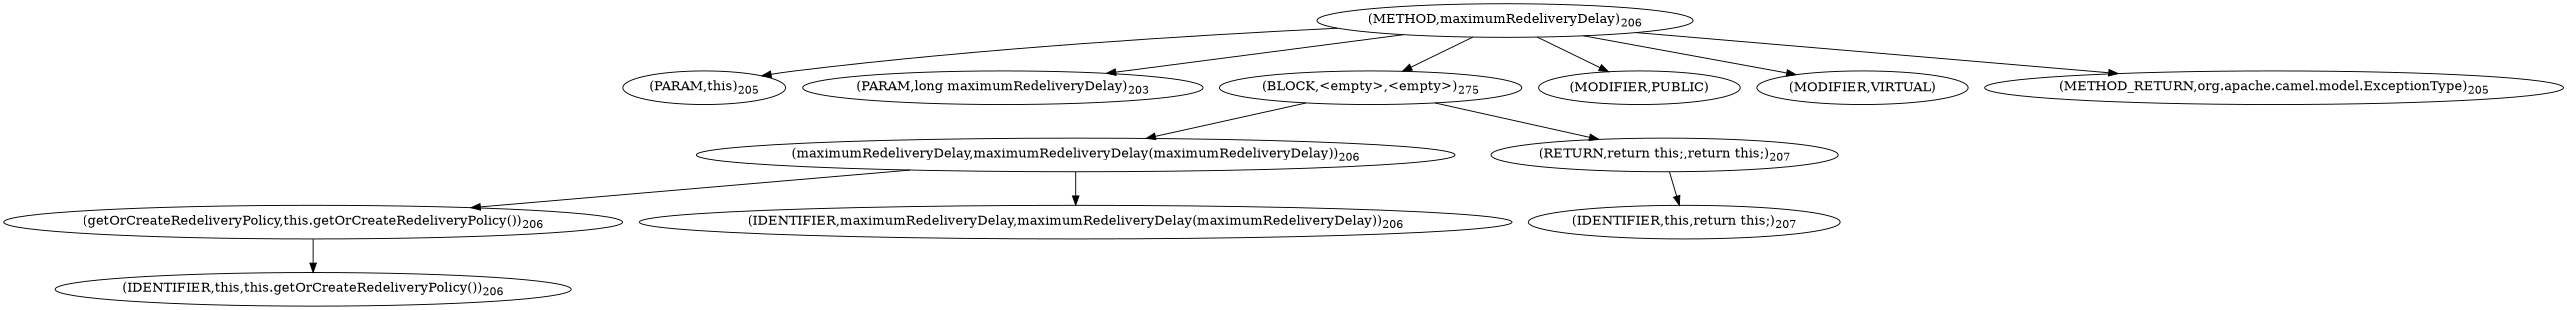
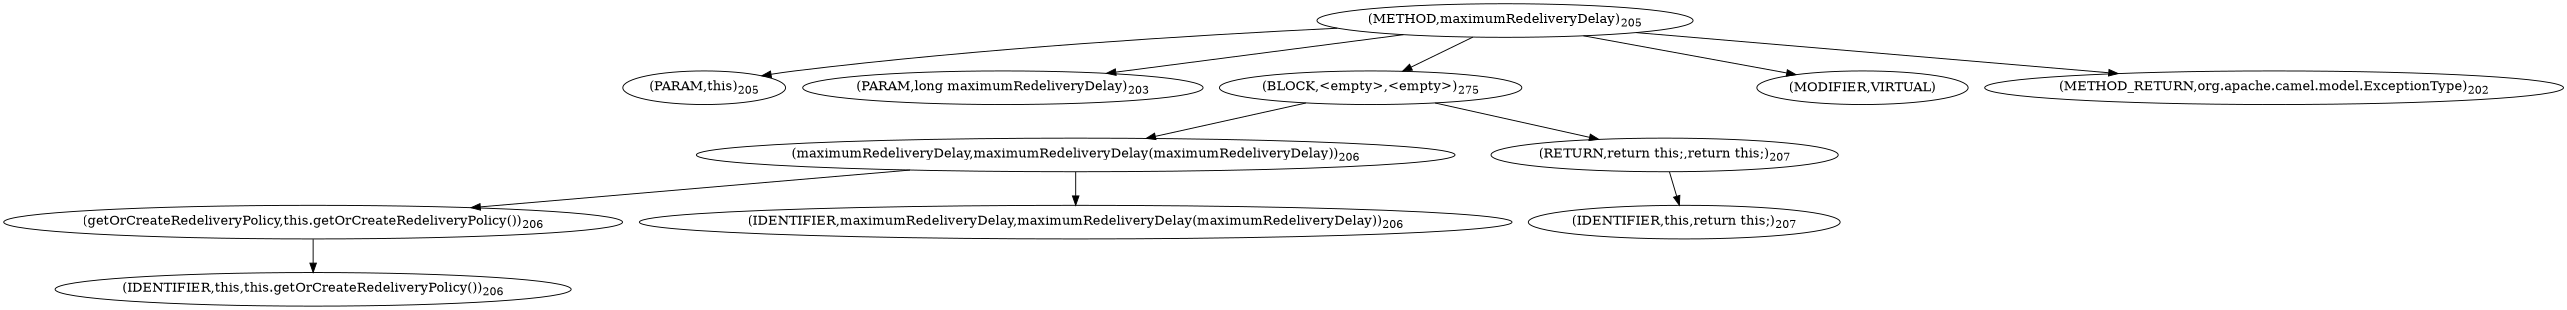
(1631, 19) -> (1631, 19)
(2478, 86) -> (2478, 86)
(1639, 88) -> none
